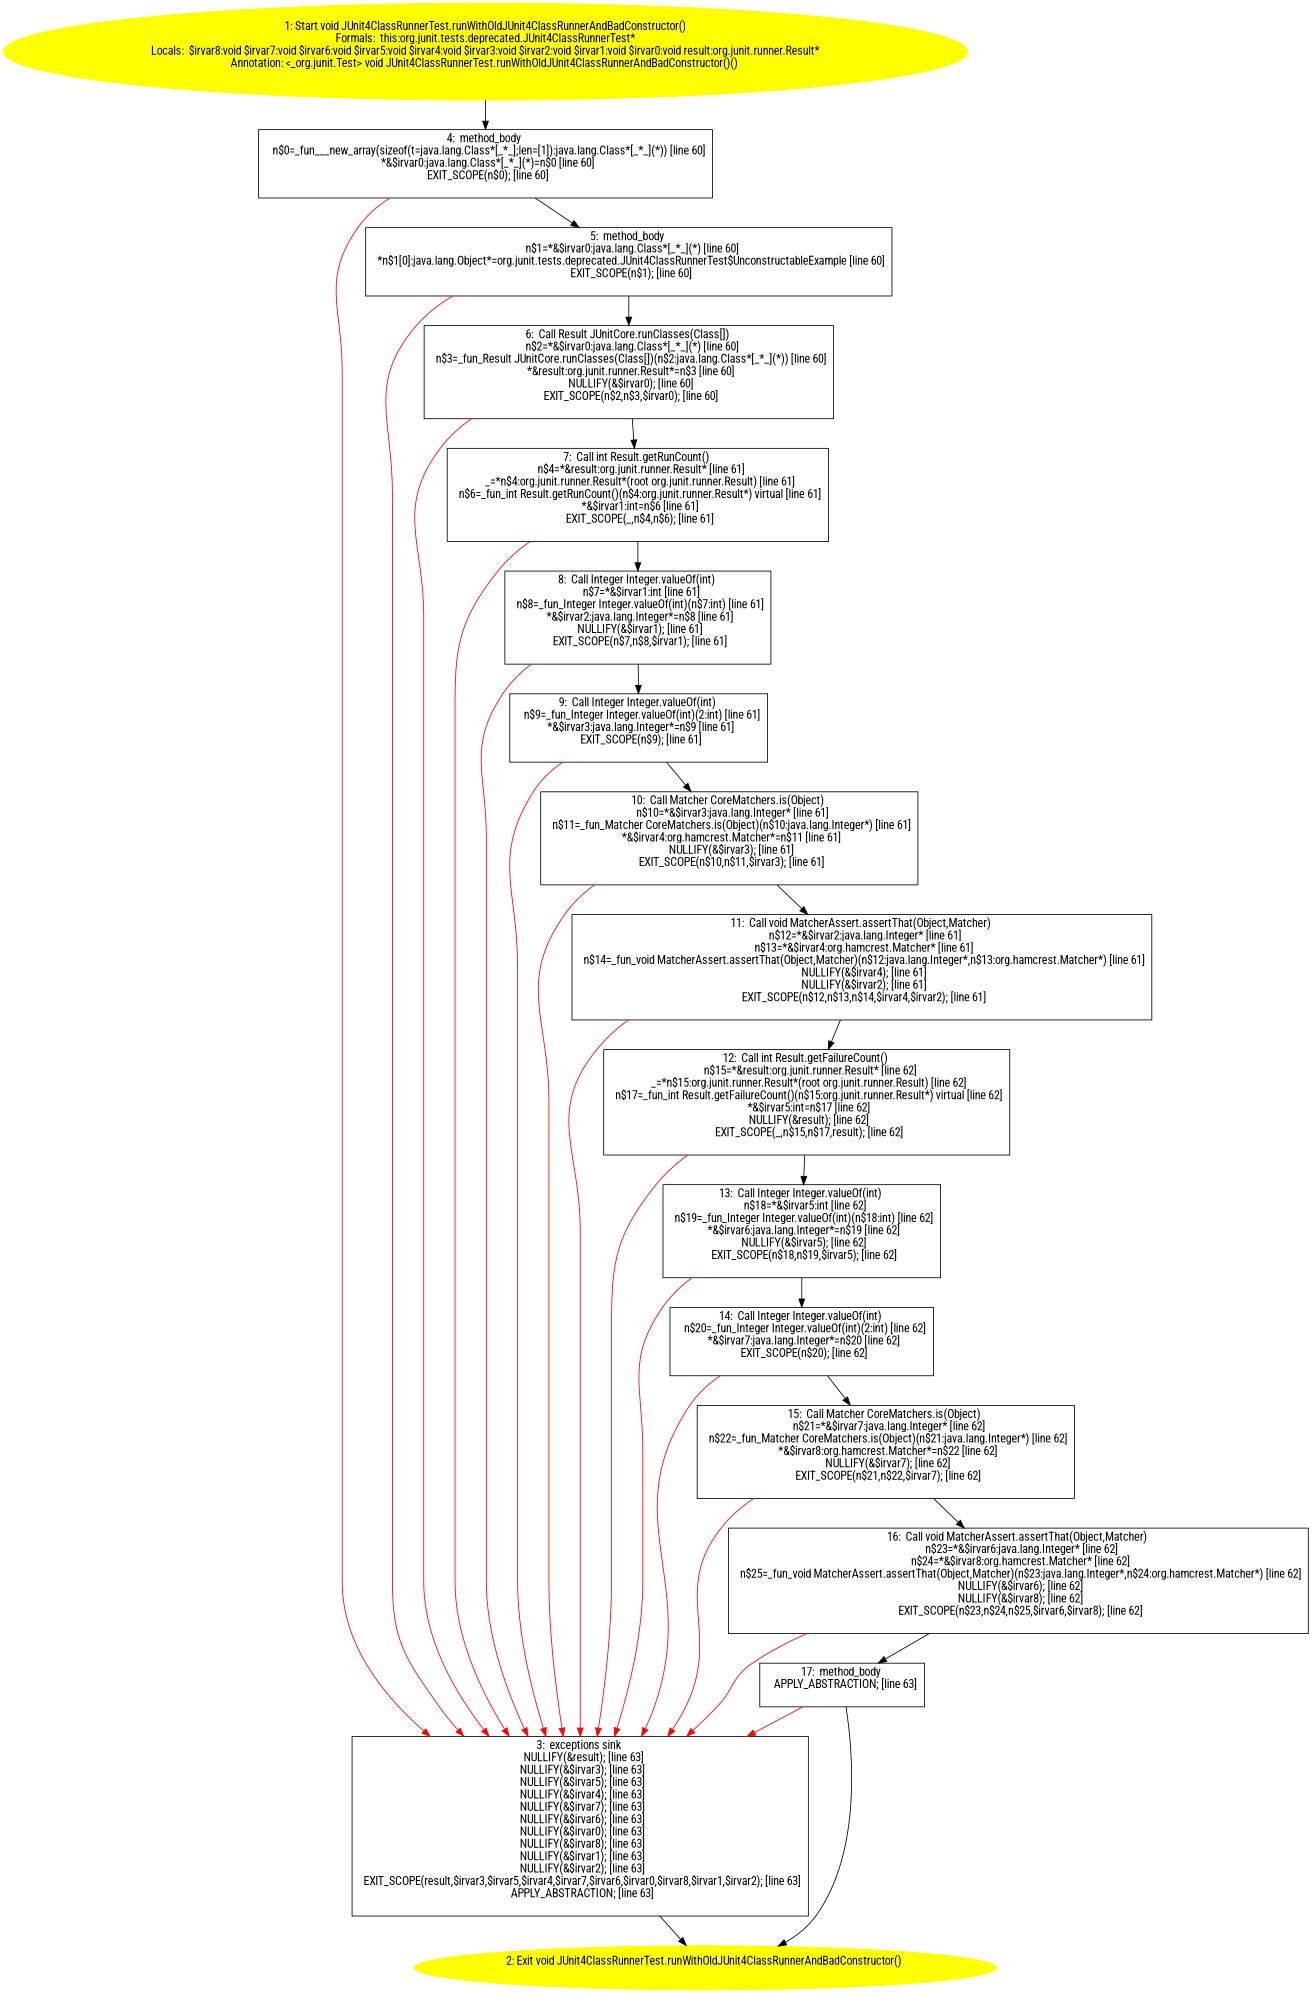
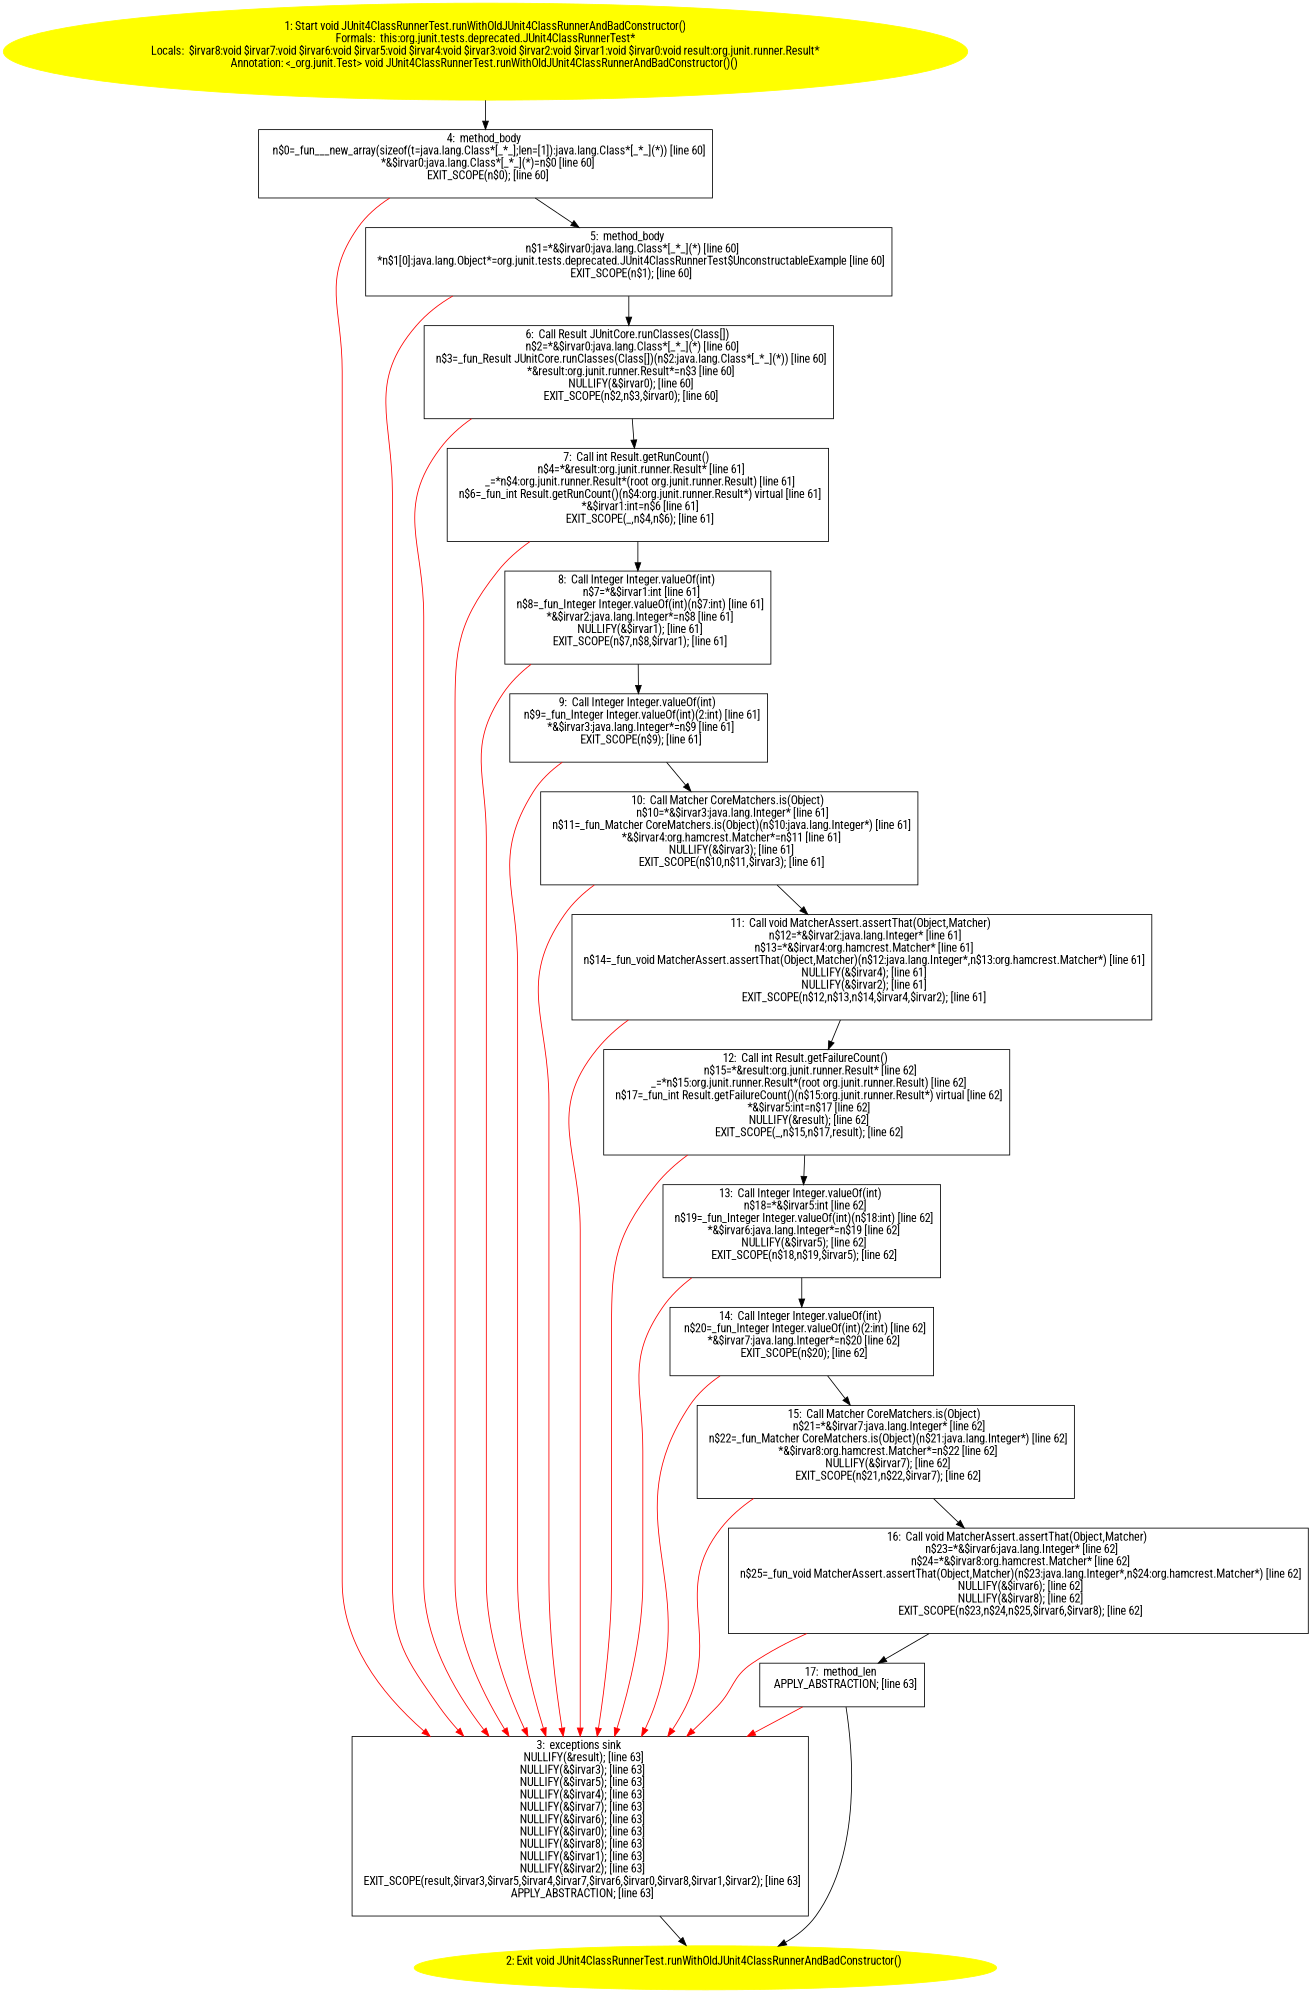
(842, 1685) -> (842, 1685)
